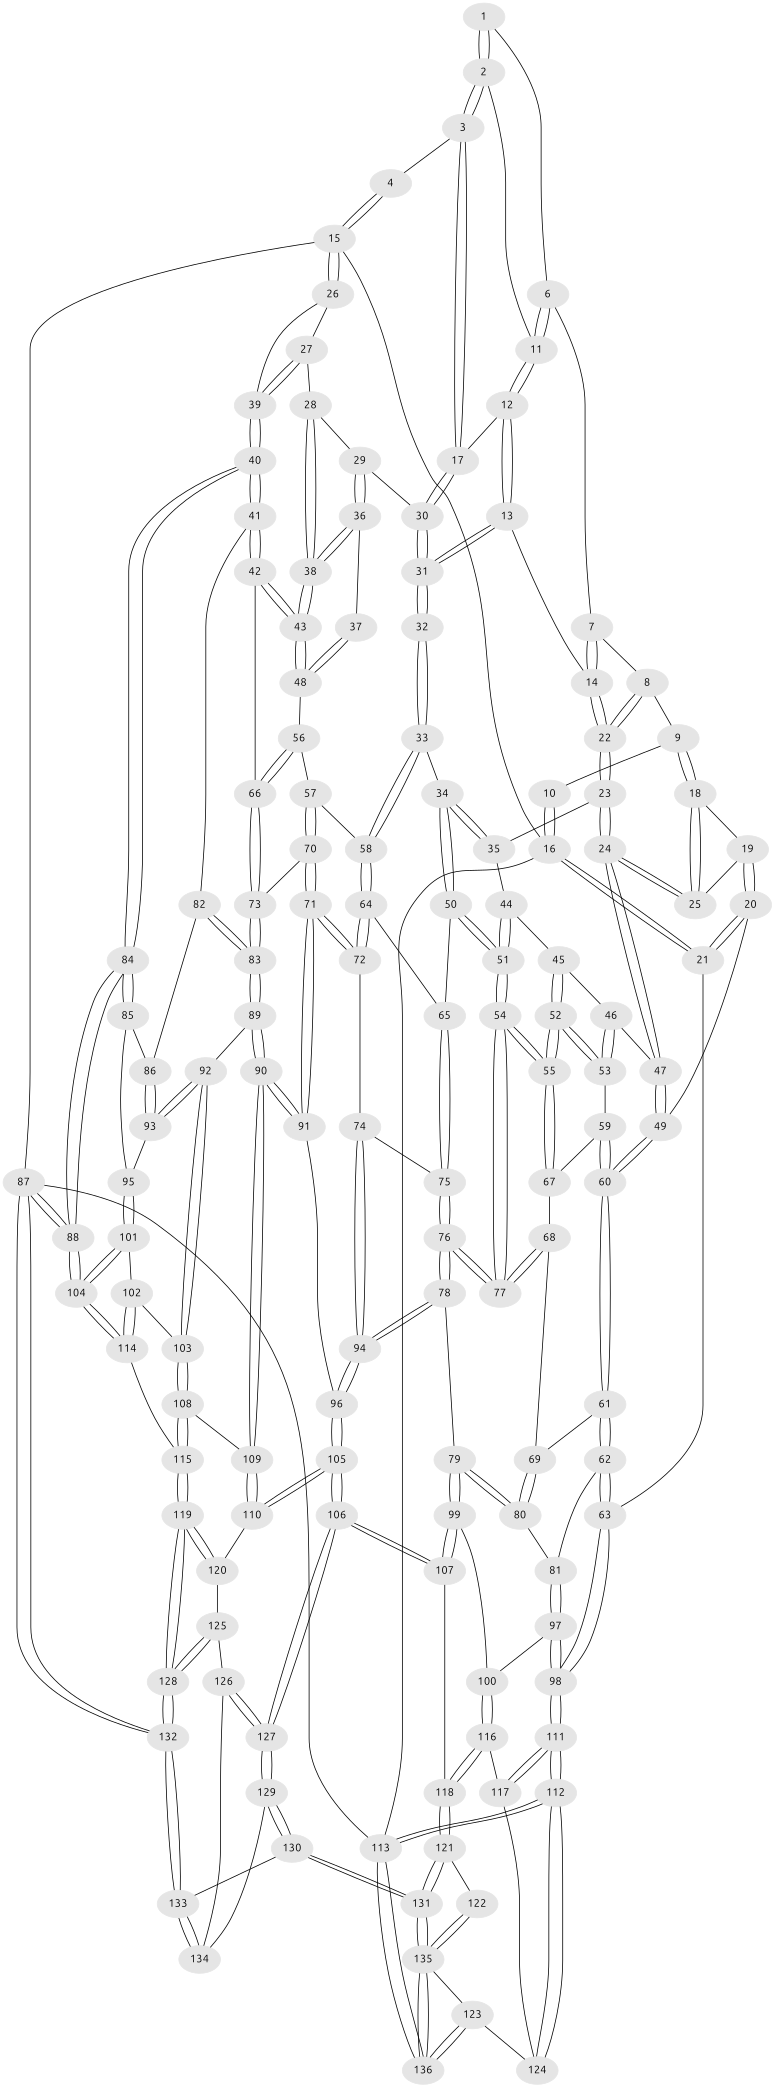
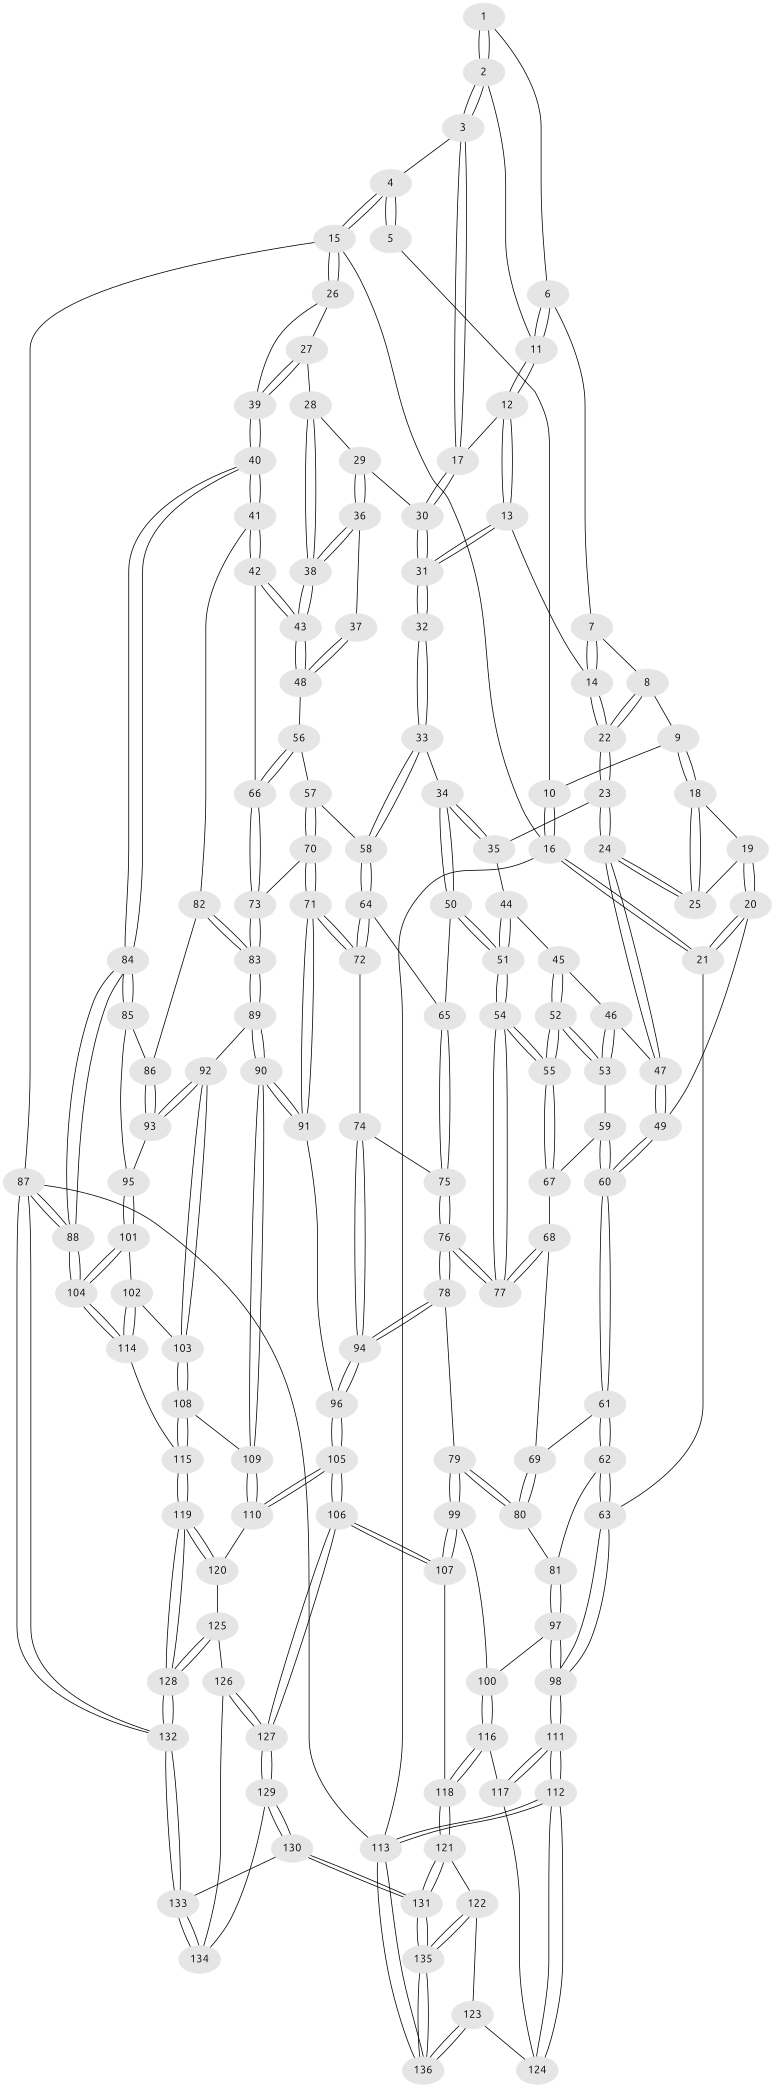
none -> (391, 239)
(448, 1987) -> (475, 1959)
